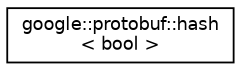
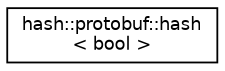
(120, 35) -> (112, 35)
